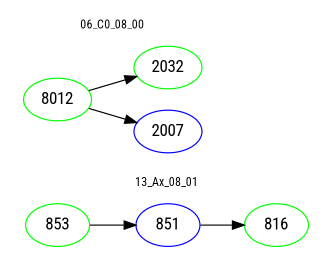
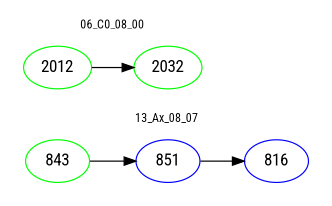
(58, 100) -> (58, 68)
(168, 132) -> none
(167, 183) -> (167, 119)
(58, 225) -> (58, 161)
(277, 225) -> (277, 161)
